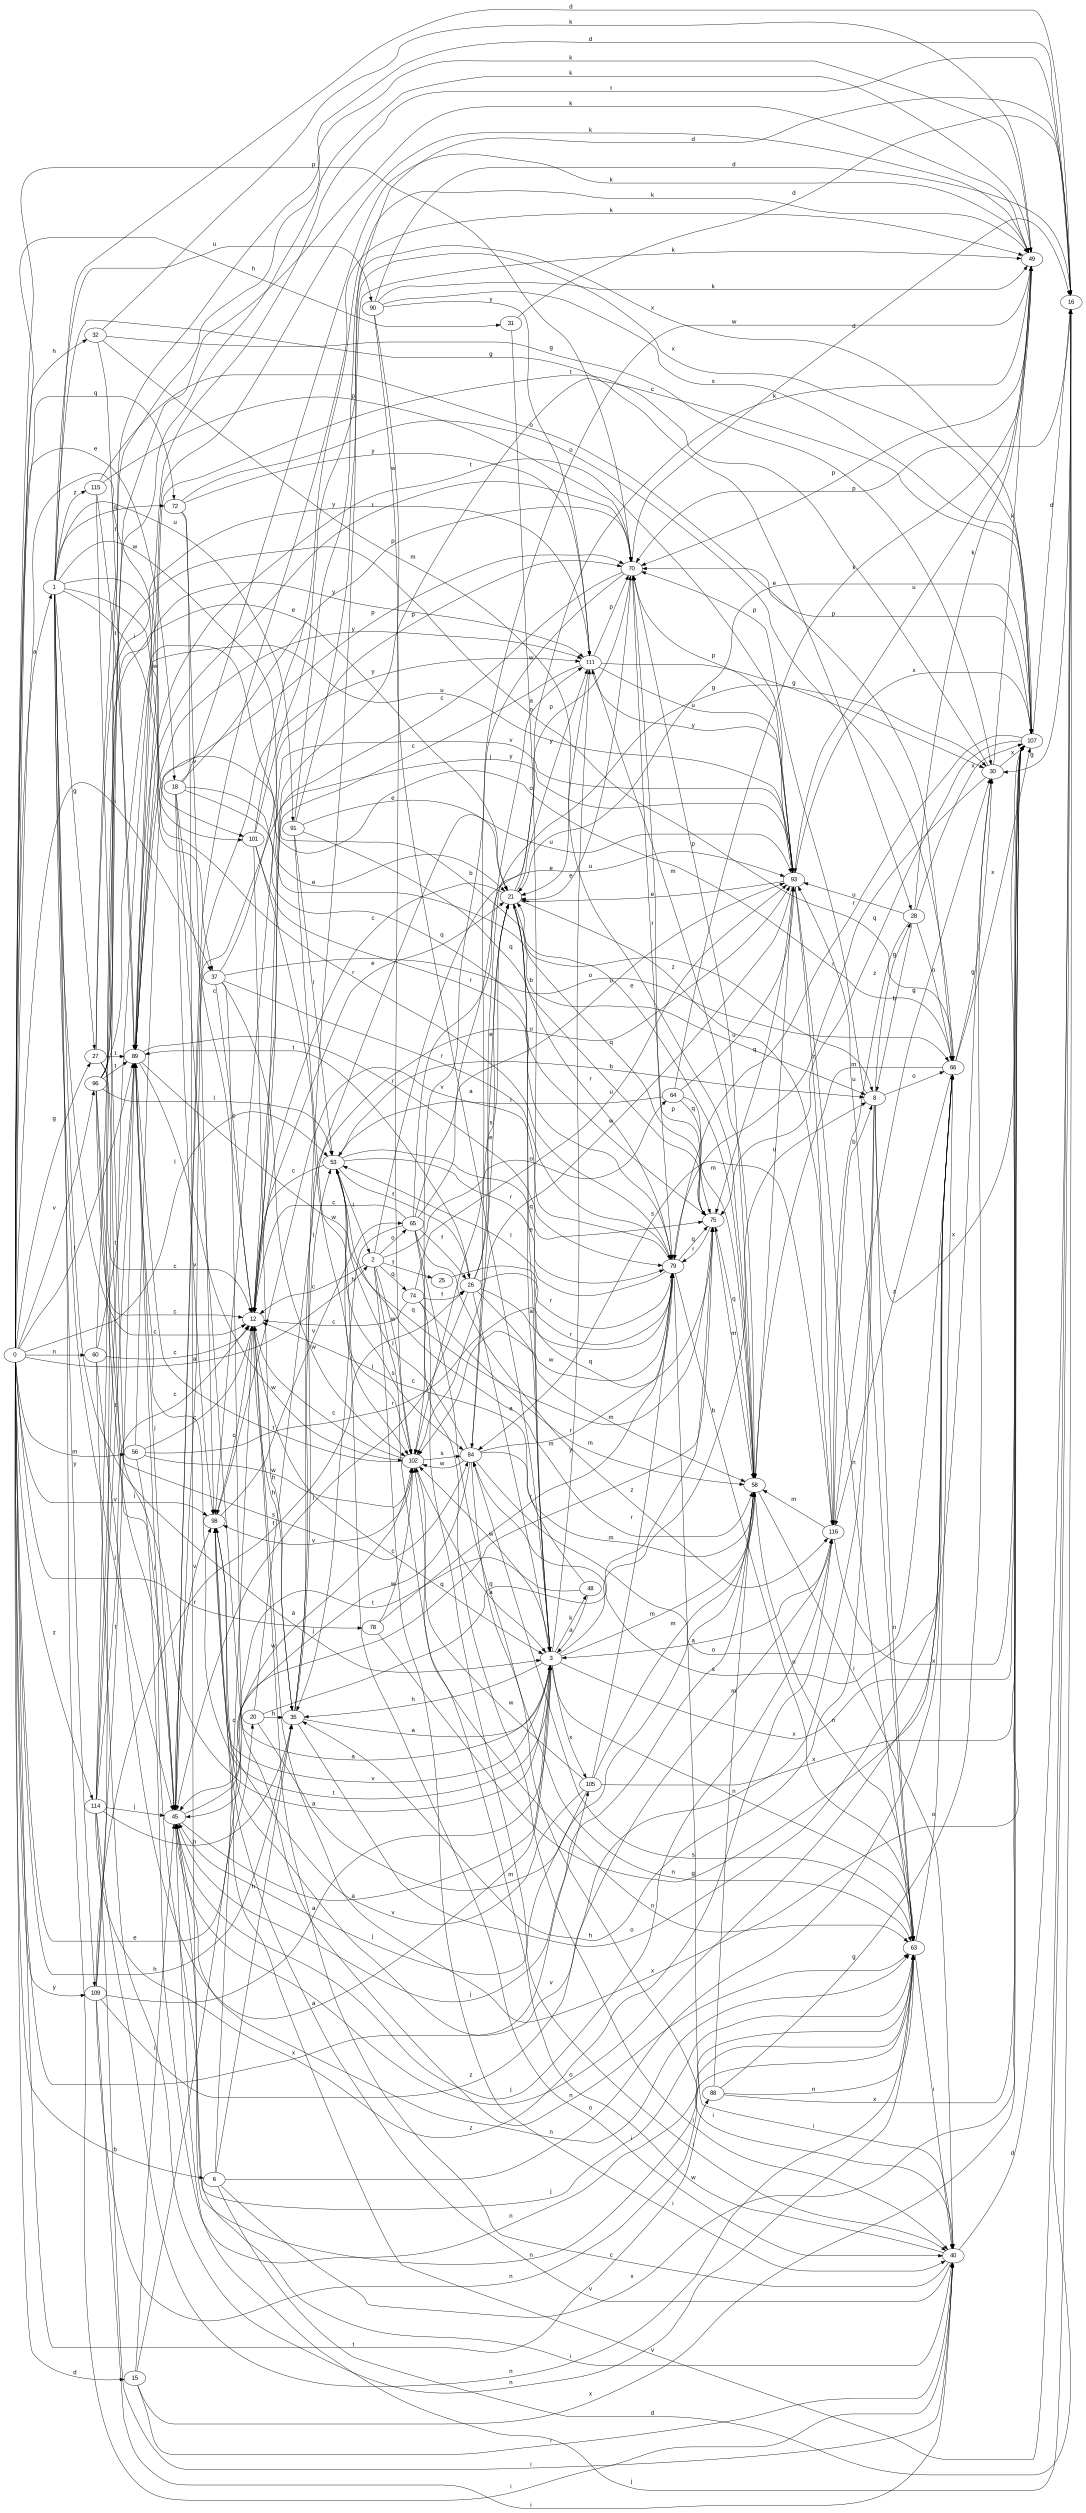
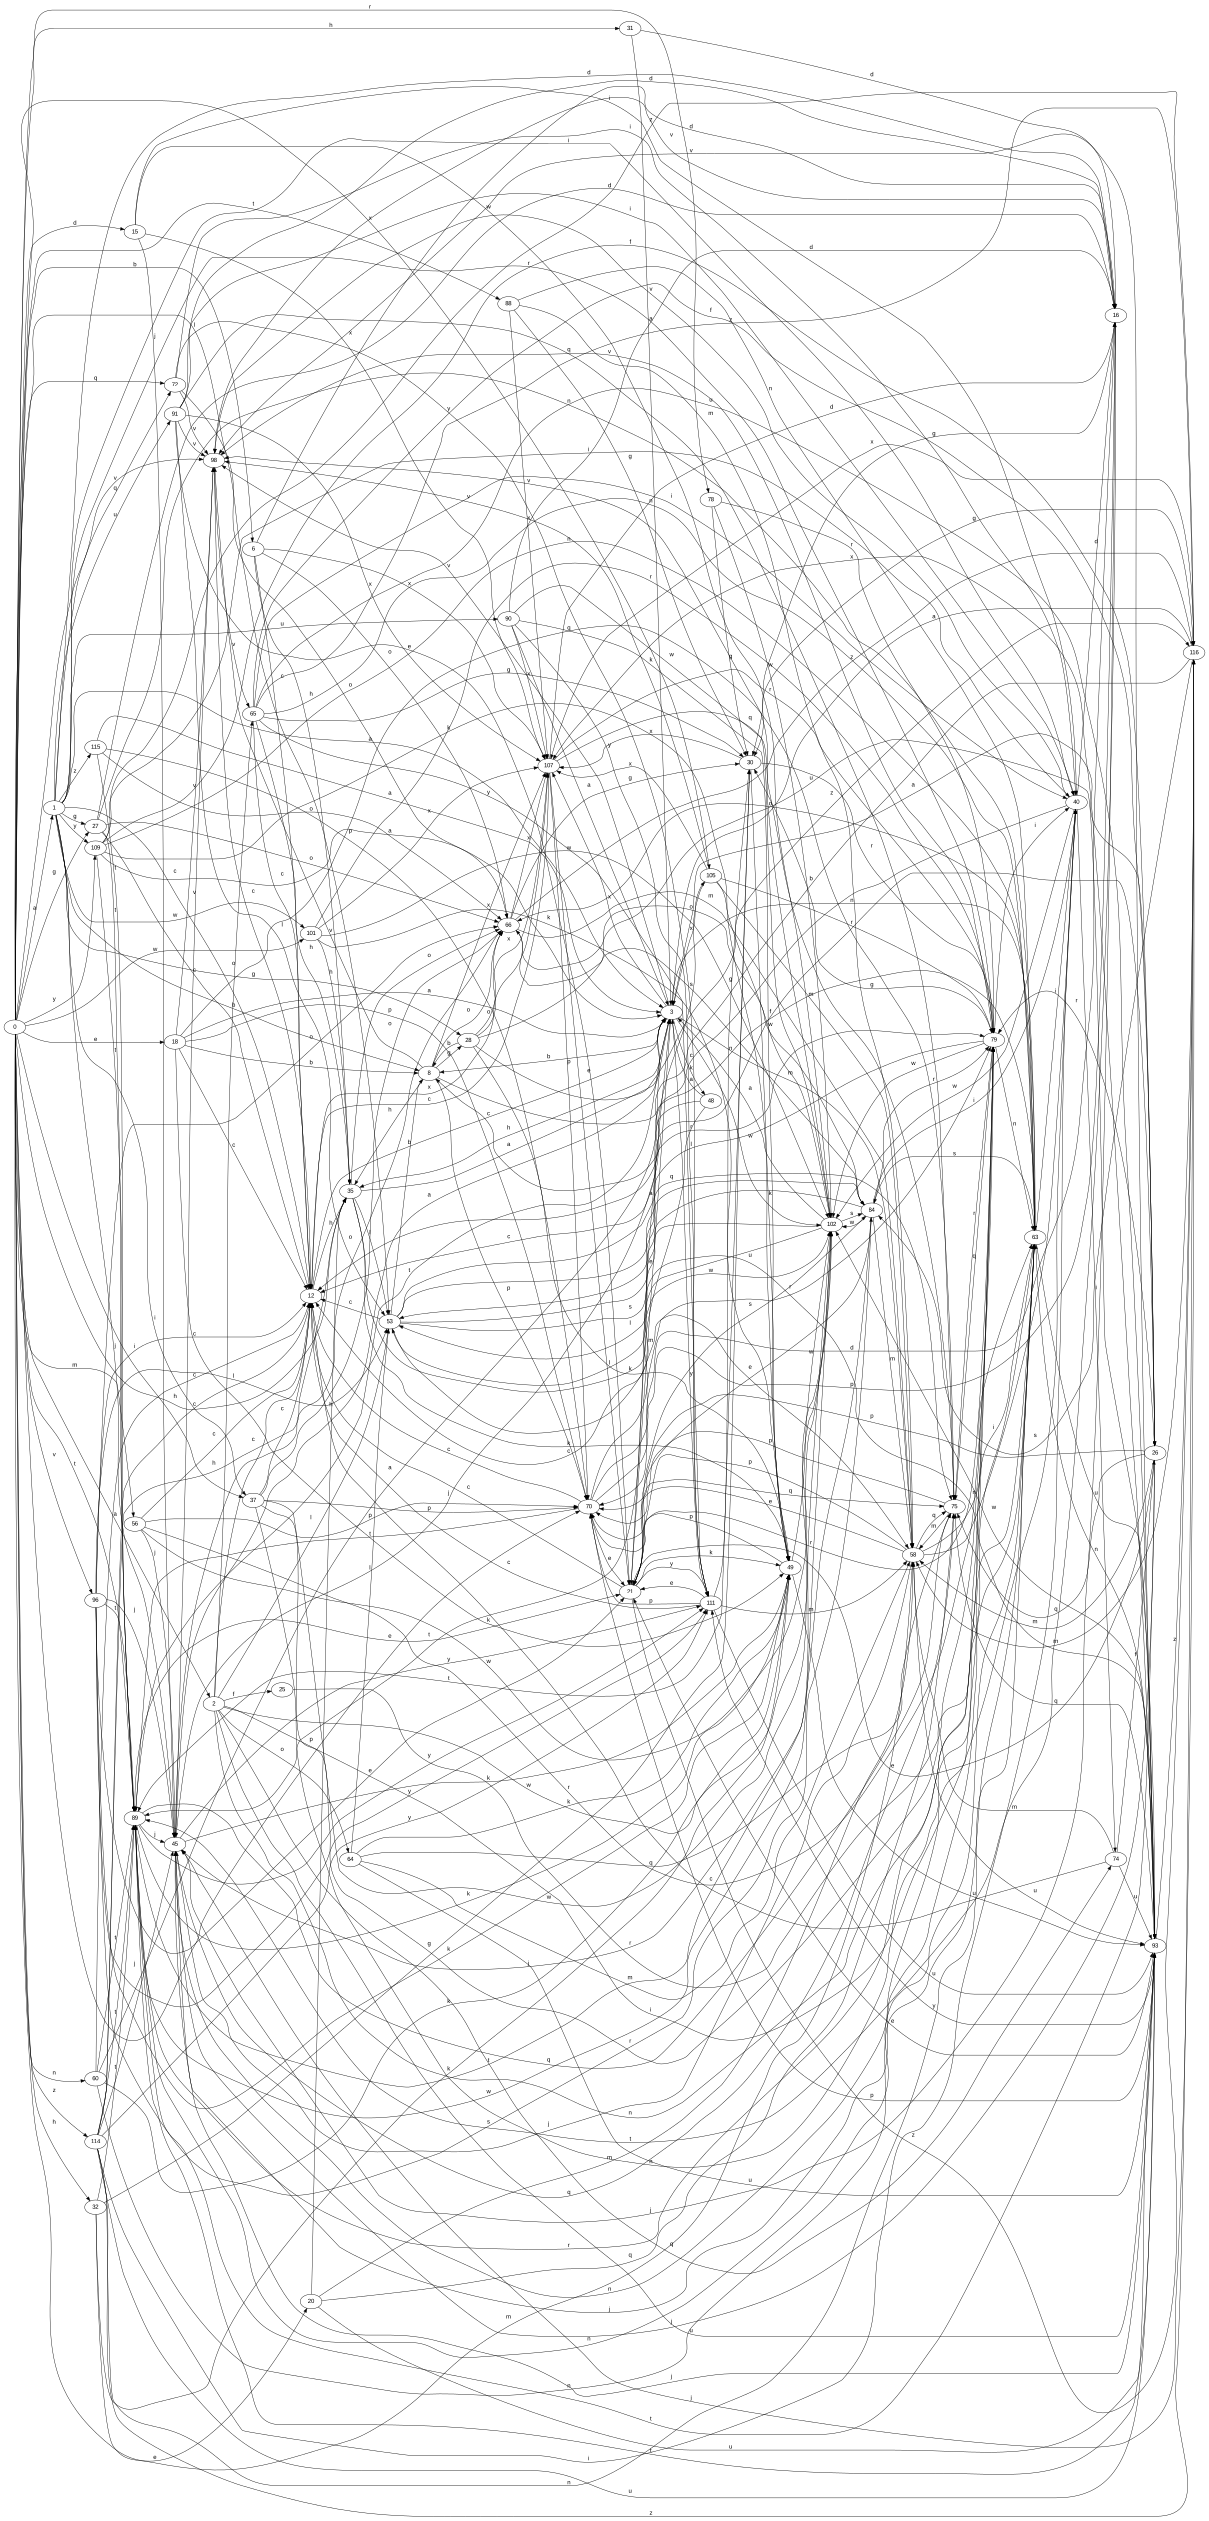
none -> (188, 441)
none -> (826, 969)
(314, 1078) -> none
(352, 1209) -> (320, 1522)
(315, 1592) -> (580, 1589)
(520, 1889) -> (1094, 1251)
